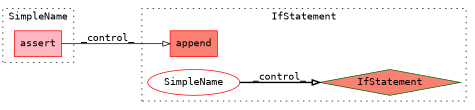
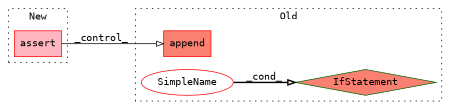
(38, 17) -> (38, 17)
(304, 17) -> (289, 17)
(280, 77) -> (264, 77)
